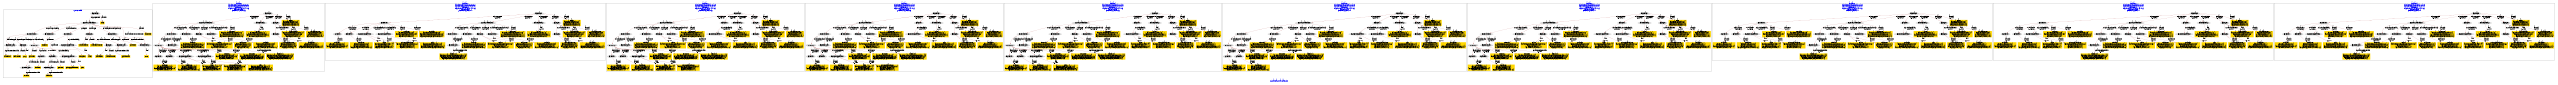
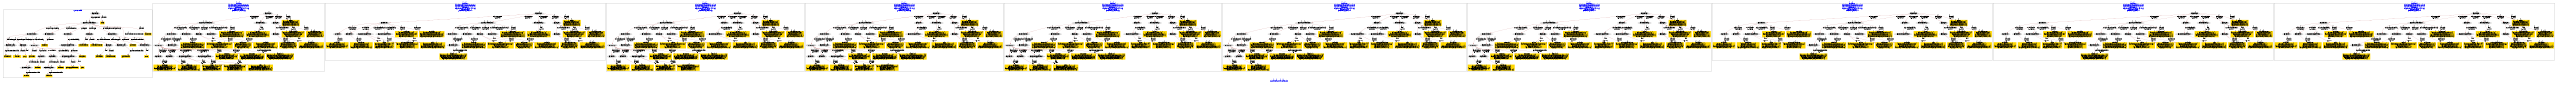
(56, 49) -> (64, 49)
(115, 52) -> (129, 50)
(17, 57) -> (17, 57)
(90, 57) -> none
(61, 68) -> (61, 68)
